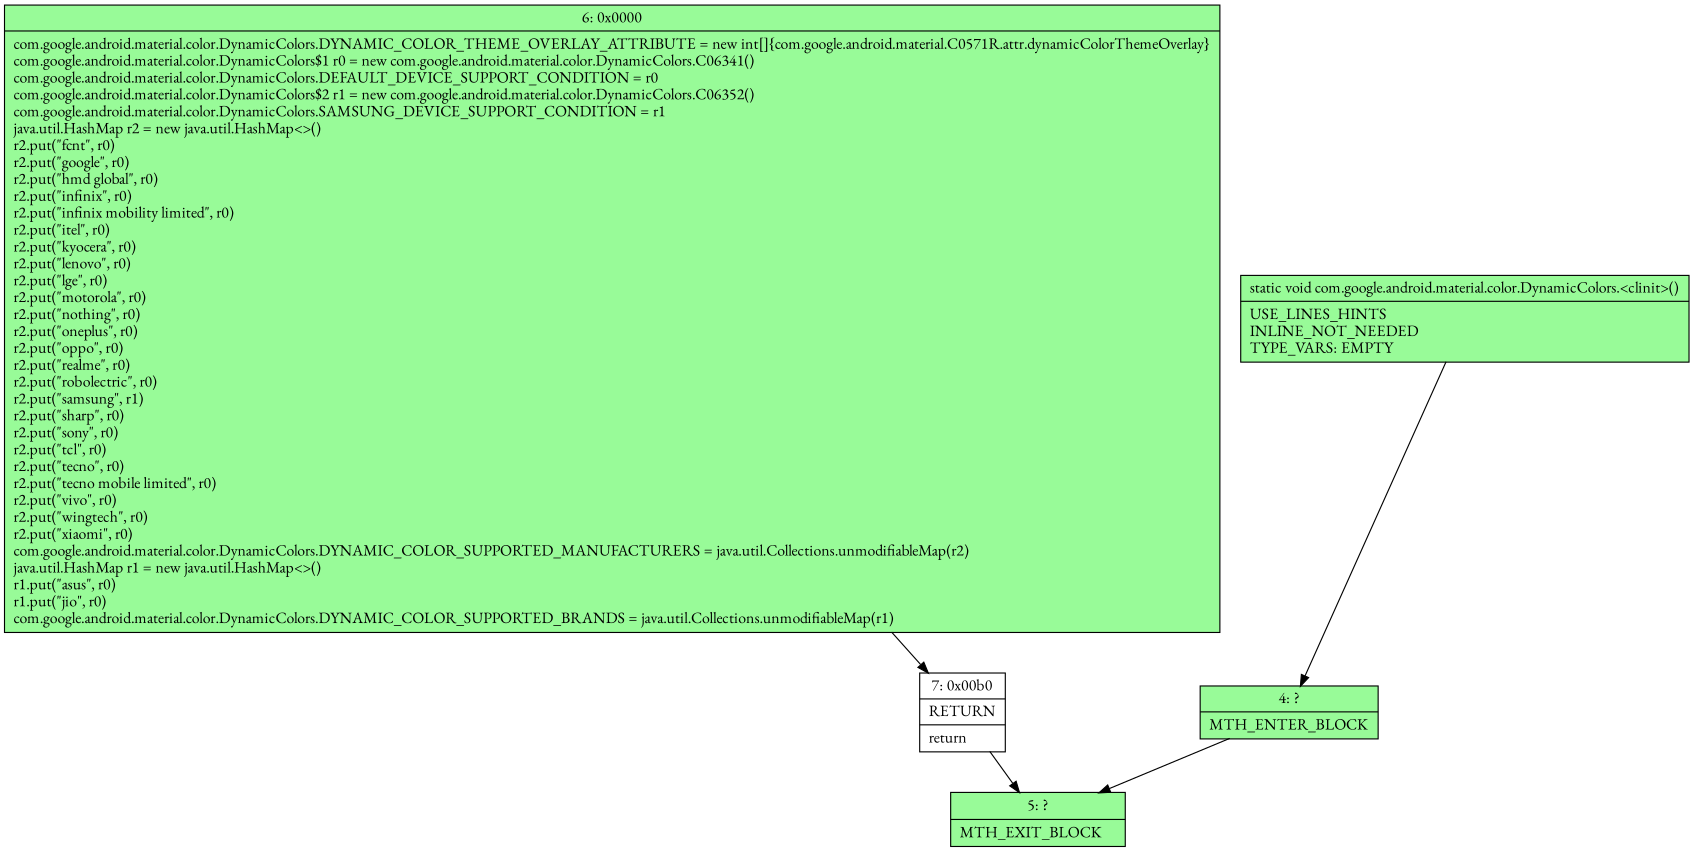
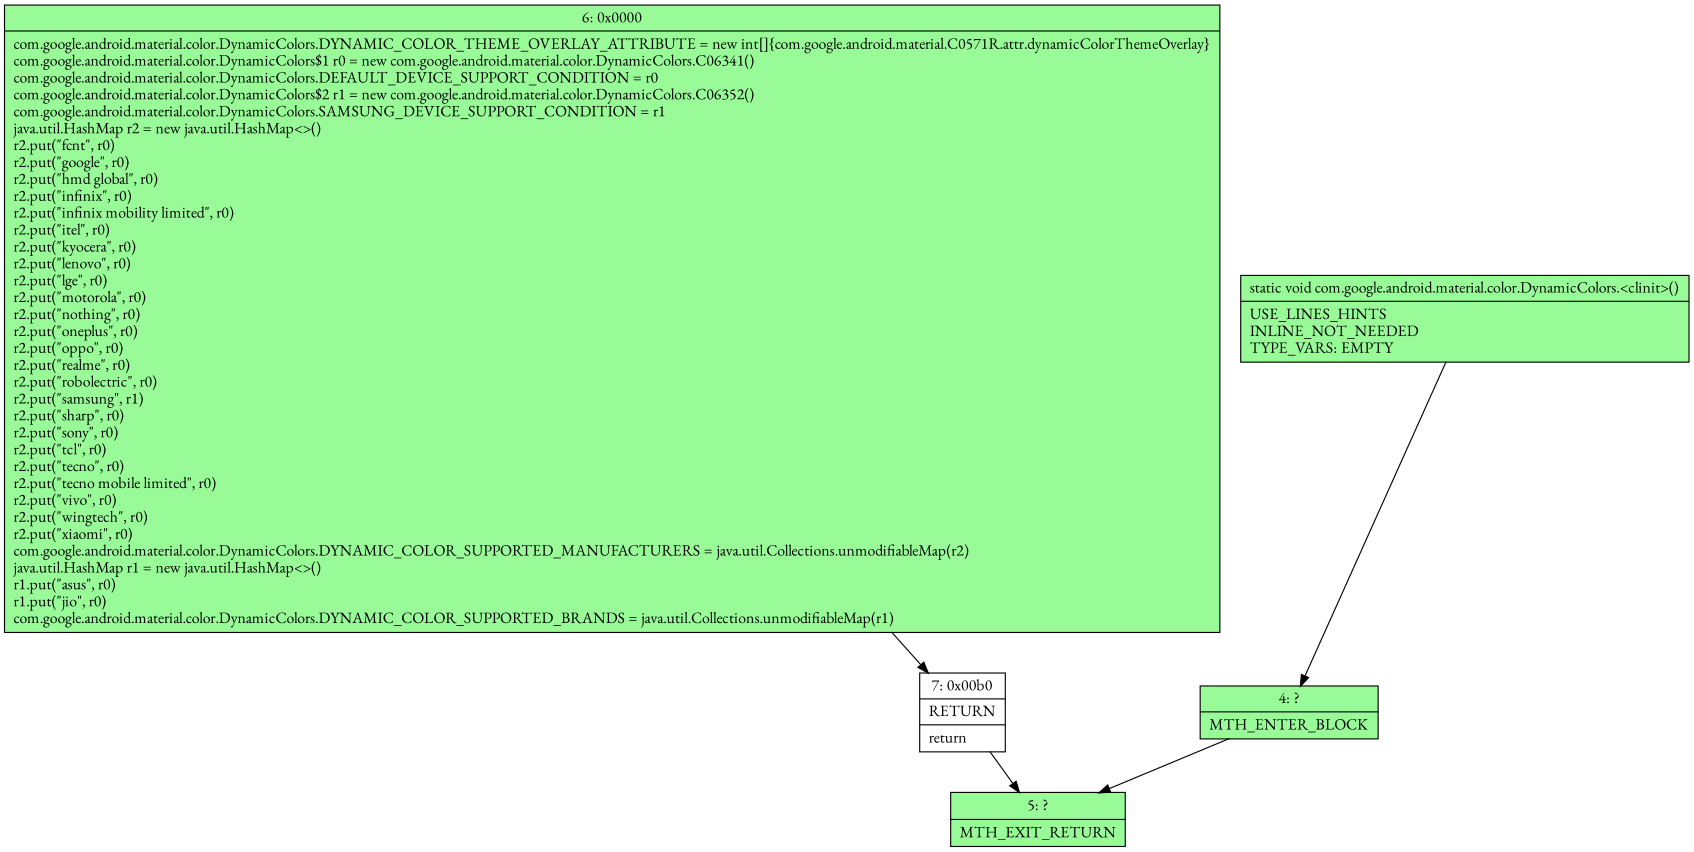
(1031, 832) -> (1038, 832)
